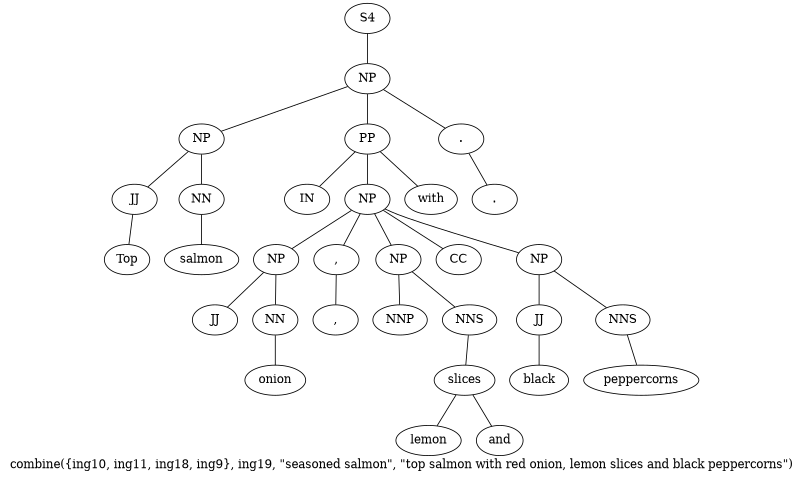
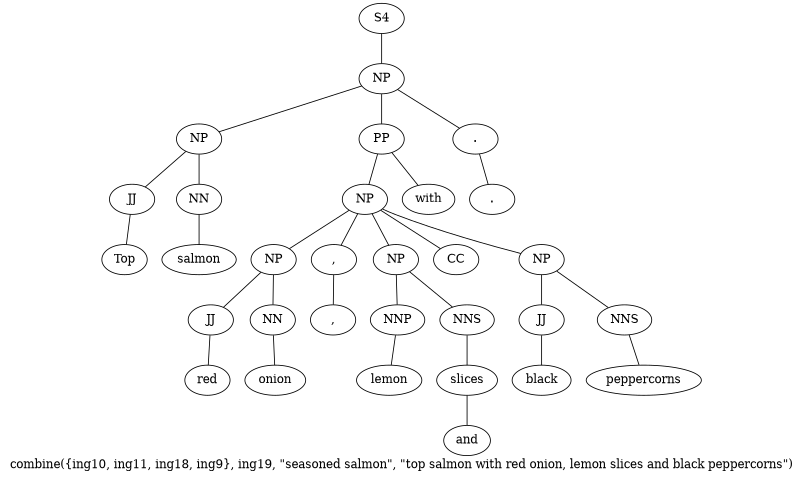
(307, 199) -> none
none -> (207, 380)
(447, 410) -> (393, 350)
